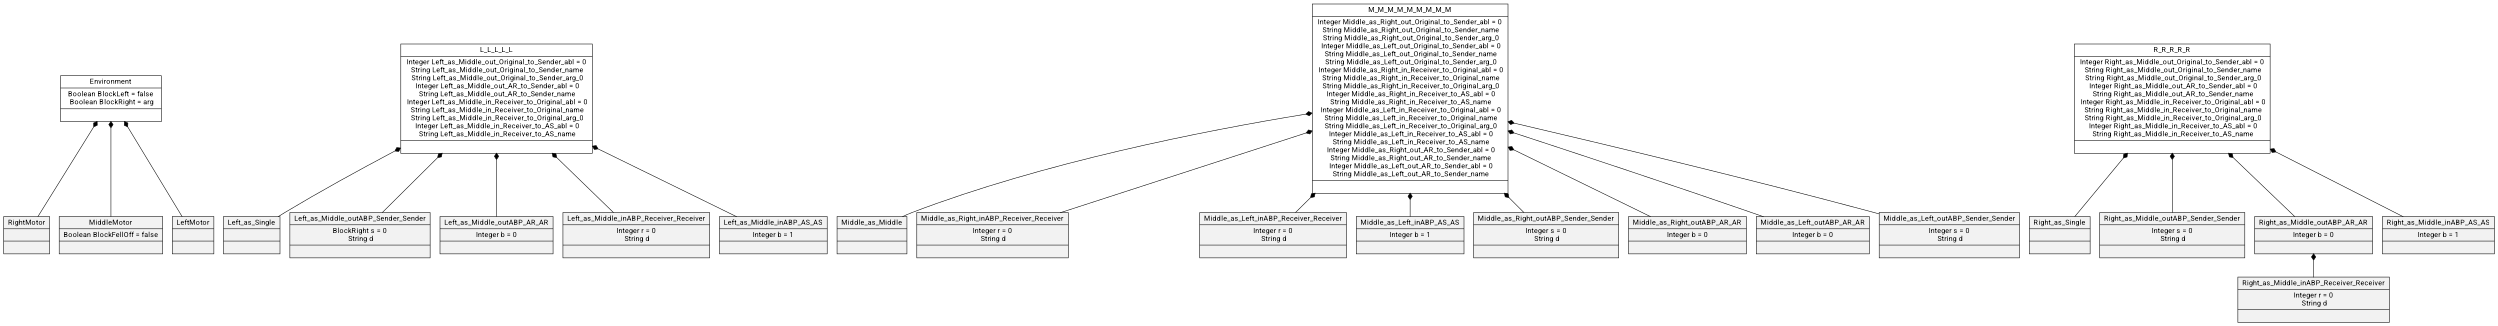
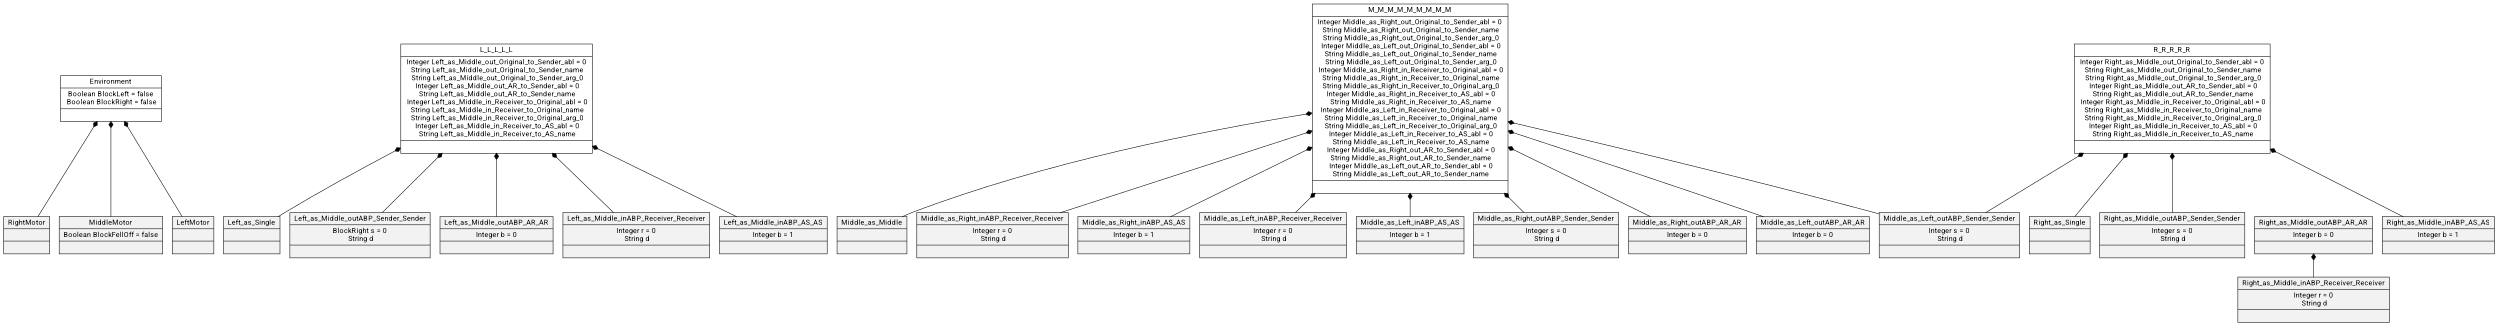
(111, 102) -> (111, 102)
(2264, 187) -> (2032, 185)
none -> (1134, 235)
